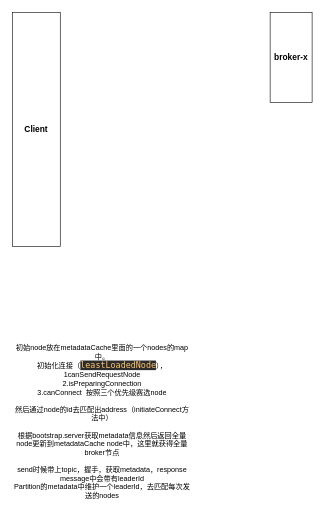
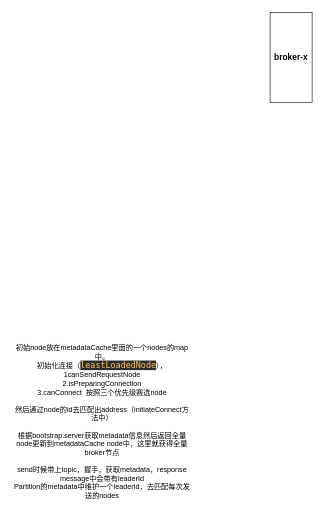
(36, 129) -> none
